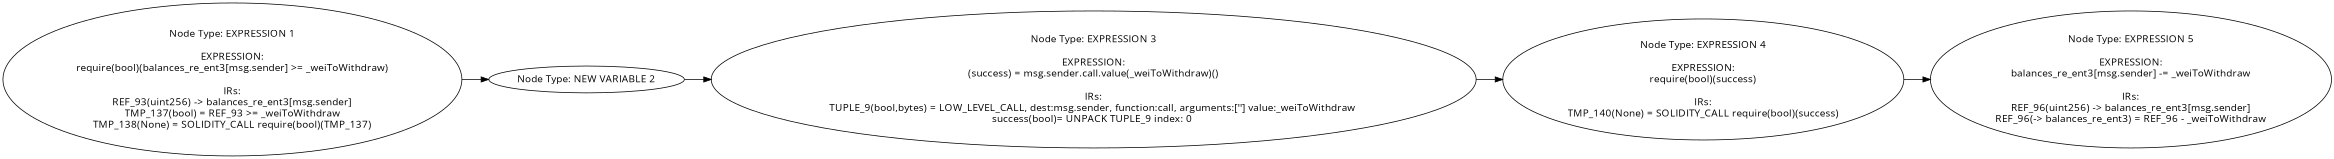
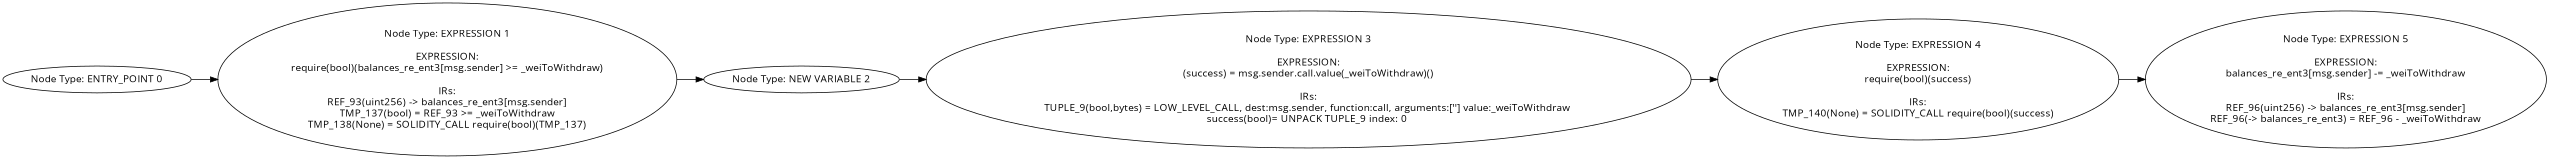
none -> (97, 79)
